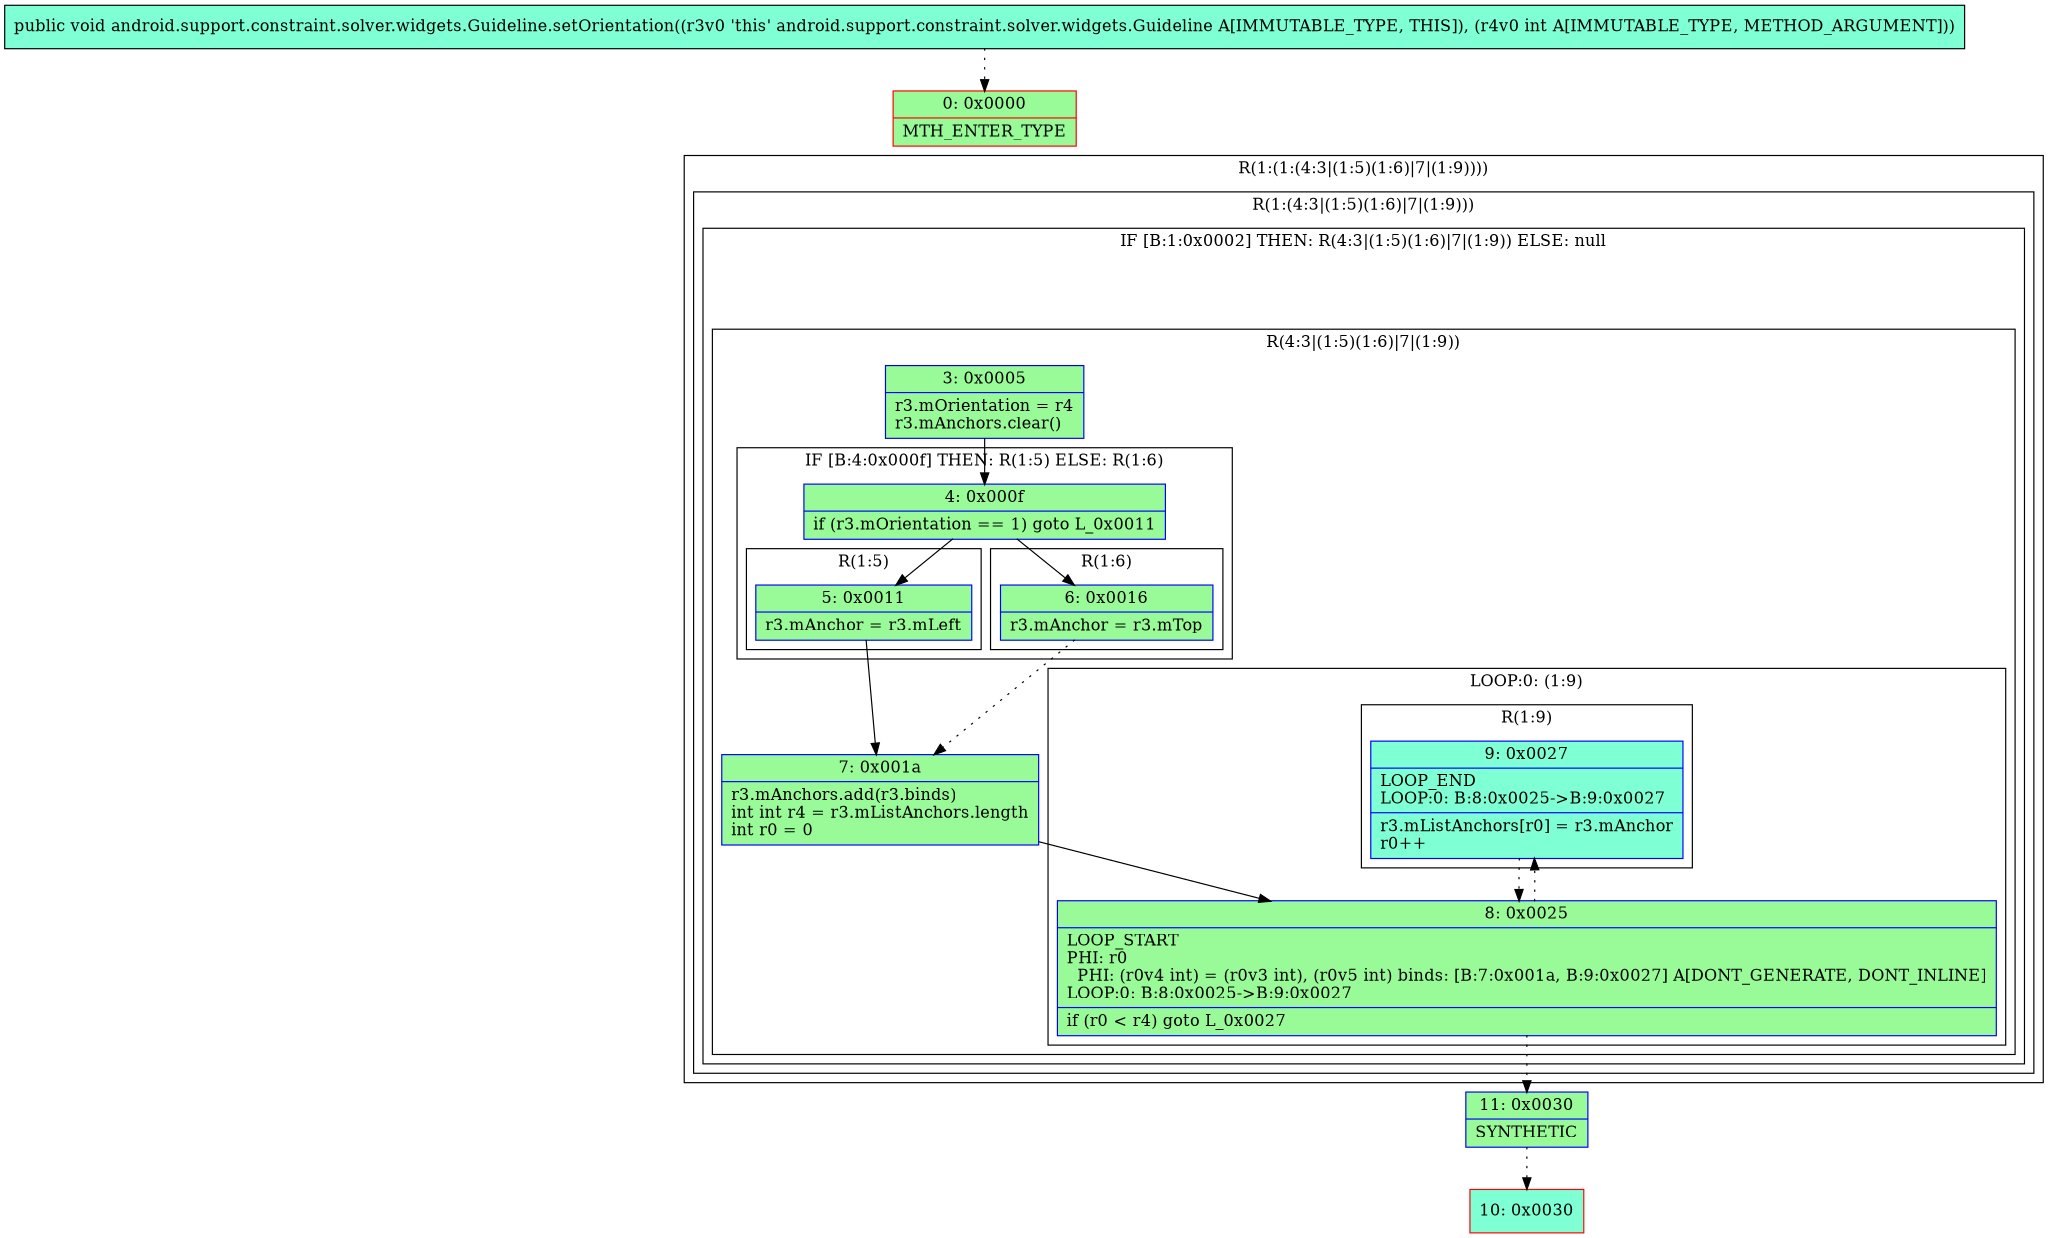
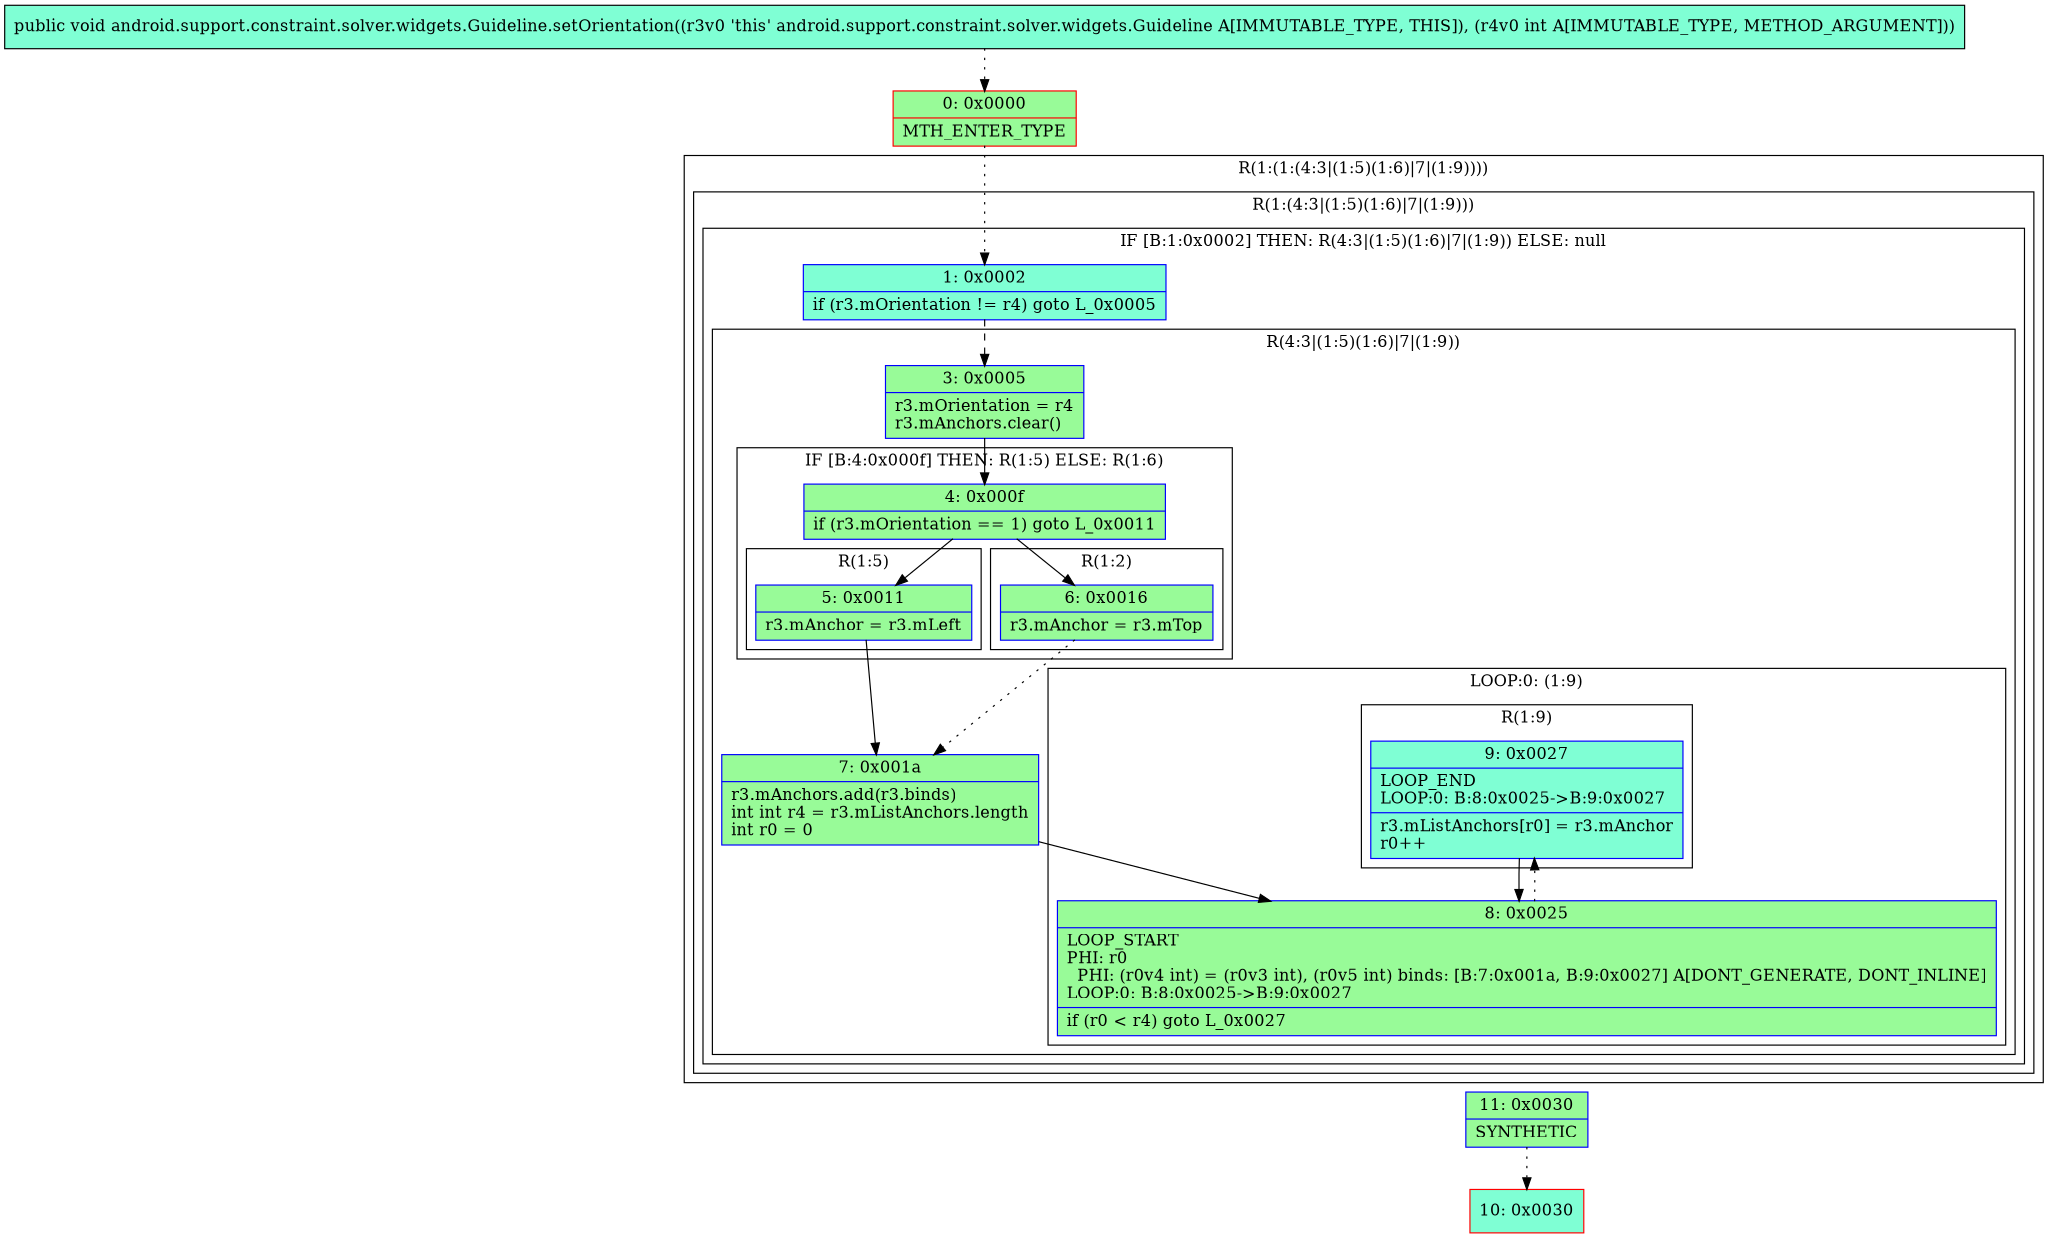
none -> (985, 292)
(1107, 562) -> (1107, 562)
(1519, 875) -> (1519, 875)
(1527, 1058) -> none
